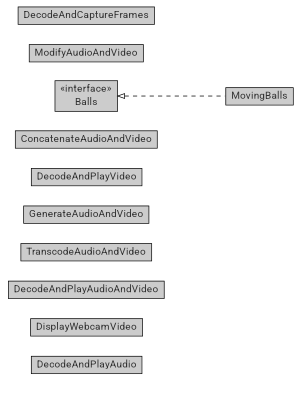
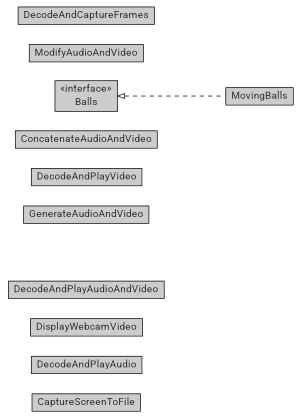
(86, 252) -> none
none -> (86, 402)
